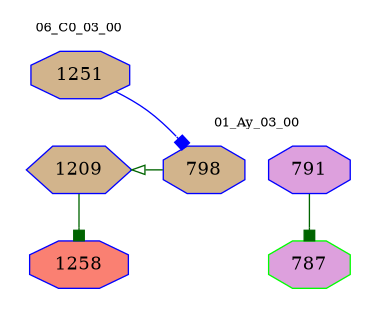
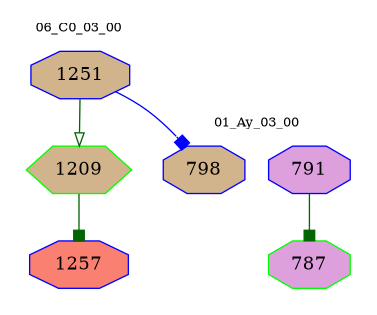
(79, 170) -> (79, 170)
(154, 170) -> (80, 116)
(79, 265) -> (79, 265)
